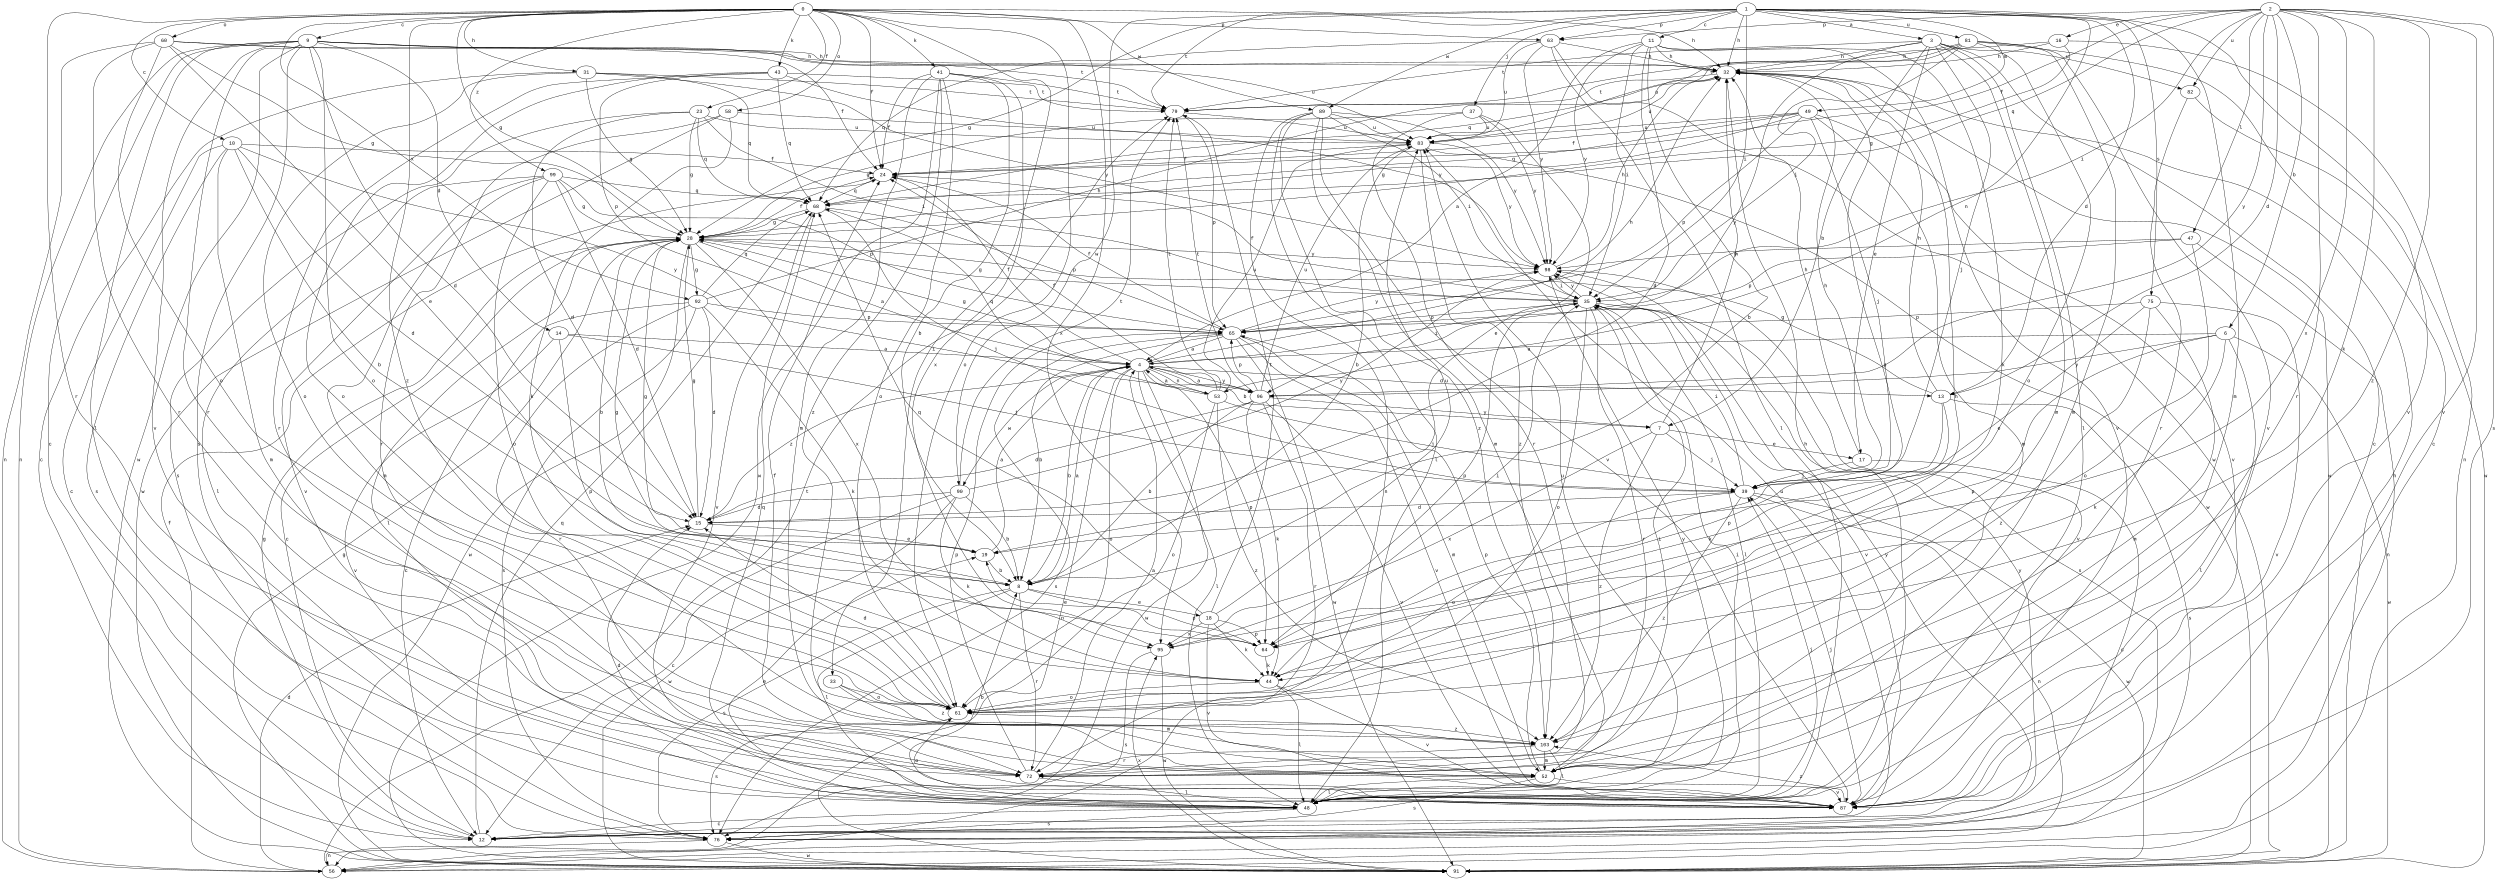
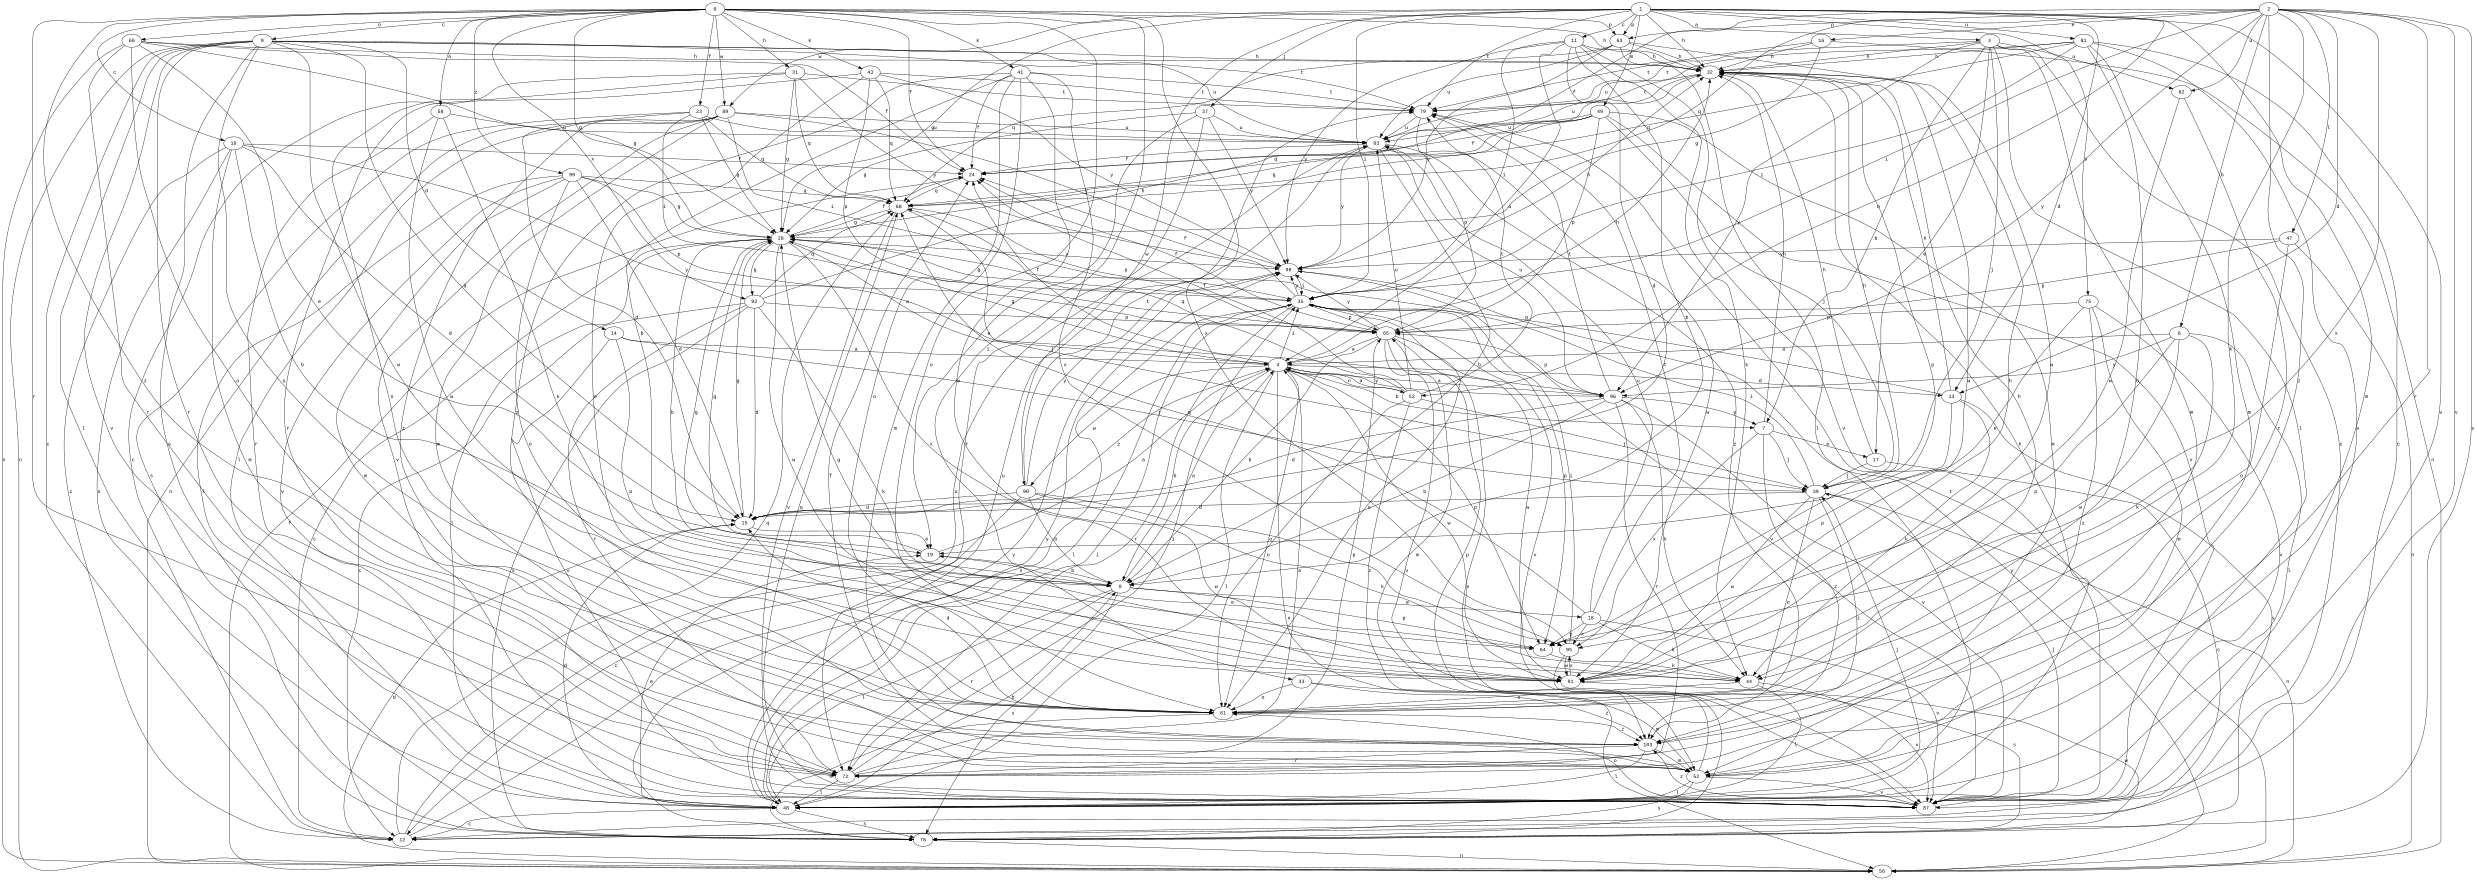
(278, 486) -> none
(1083, 869) -> (2061, 824)
